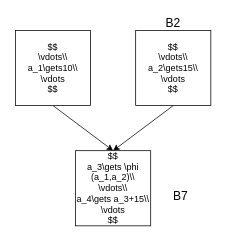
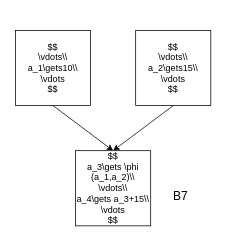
(173, 23) -> none
